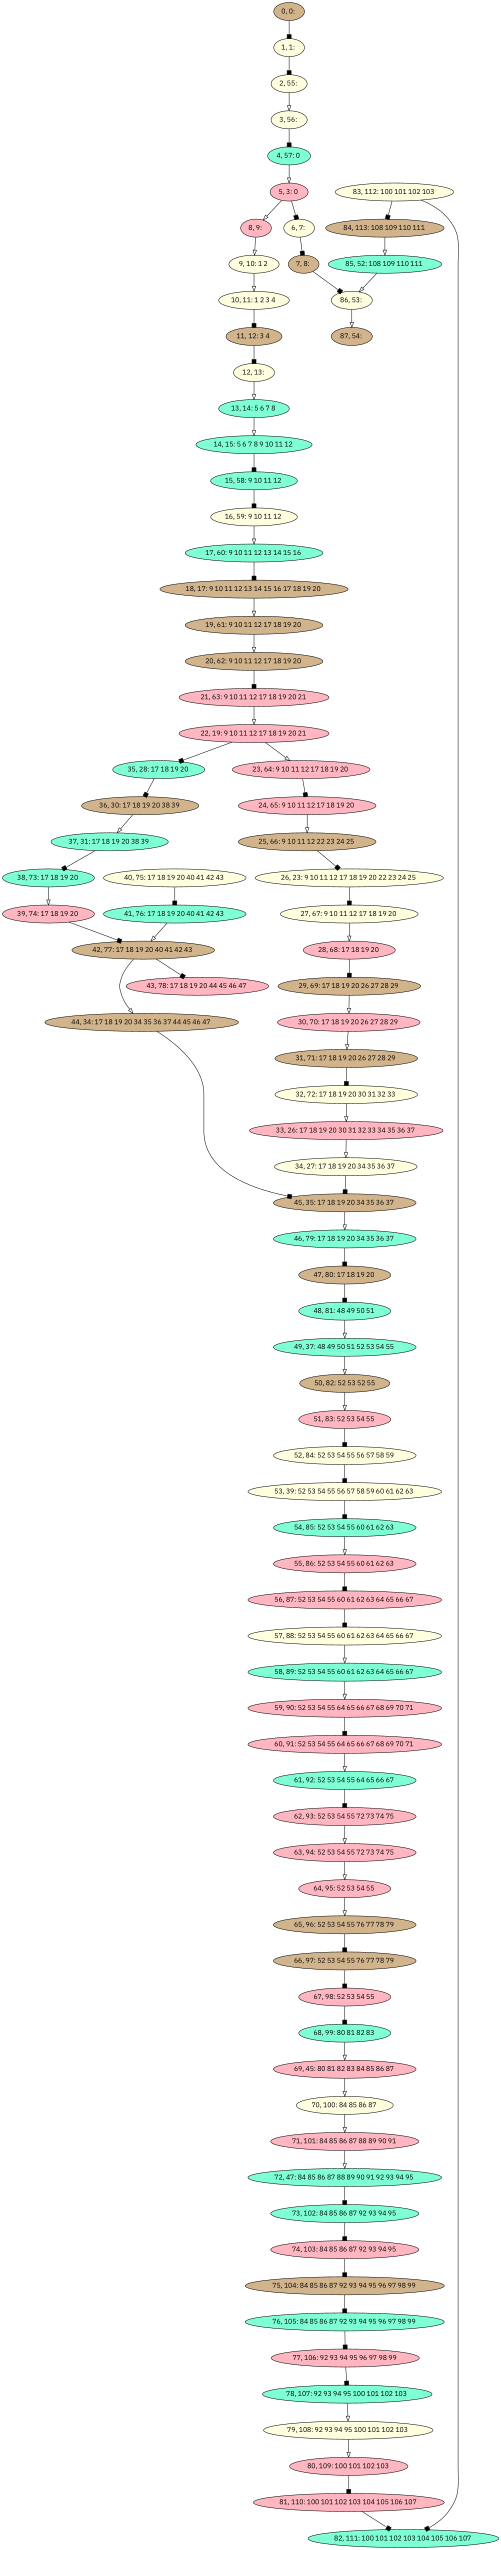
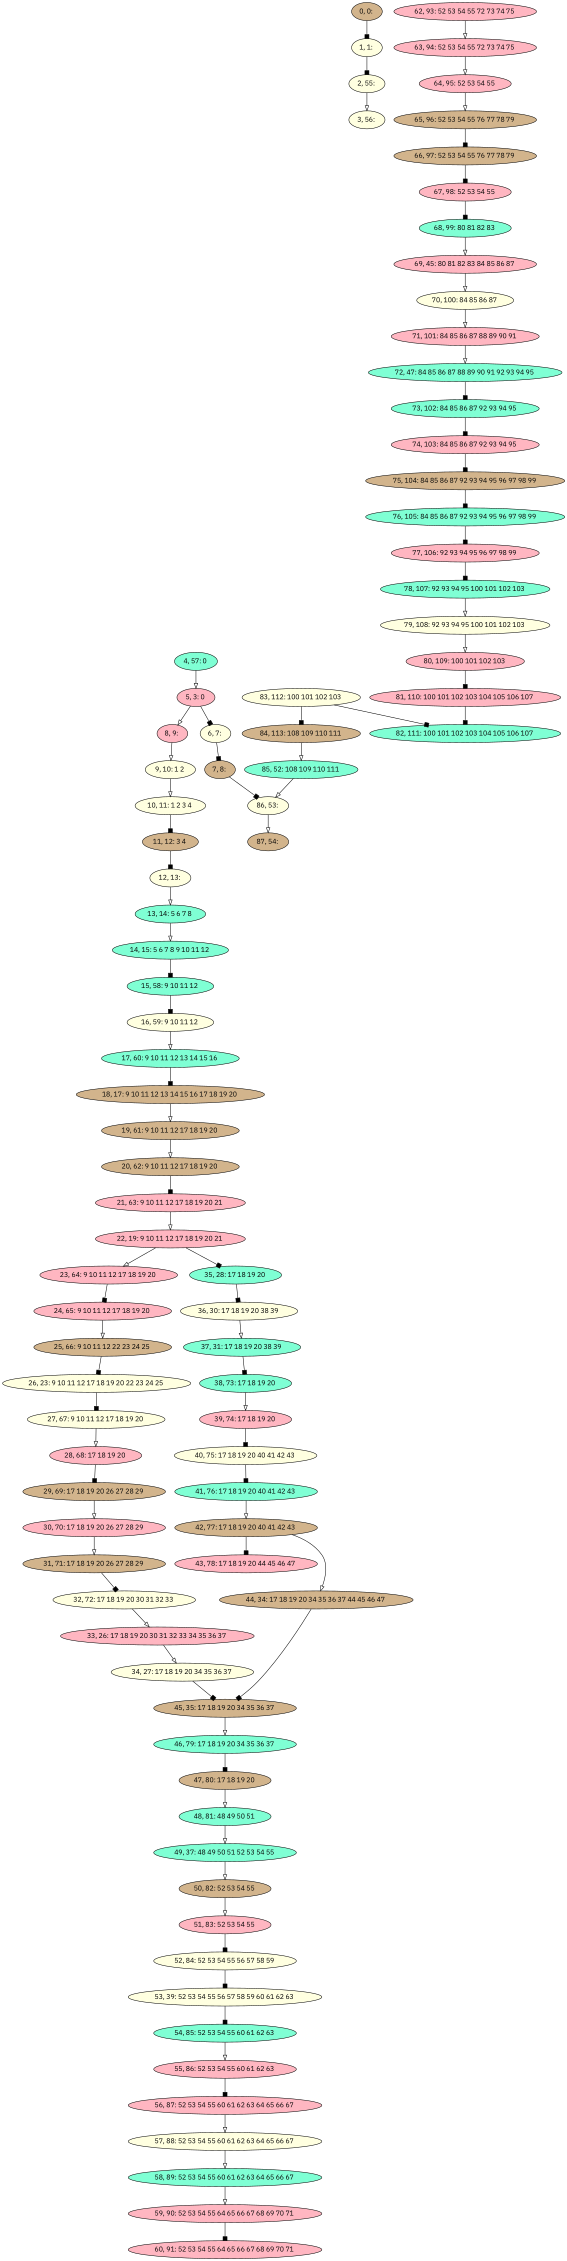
(289, 135) -> none
(140, 806) -> (239, 1311)
(93, 931) -> (246, 1435)
(345, 1291) -> (225, 1796)
(345, 1383) -> (225, 1889)
(345, 1616) -> (225, 2121)
(345, 1780) -> none
